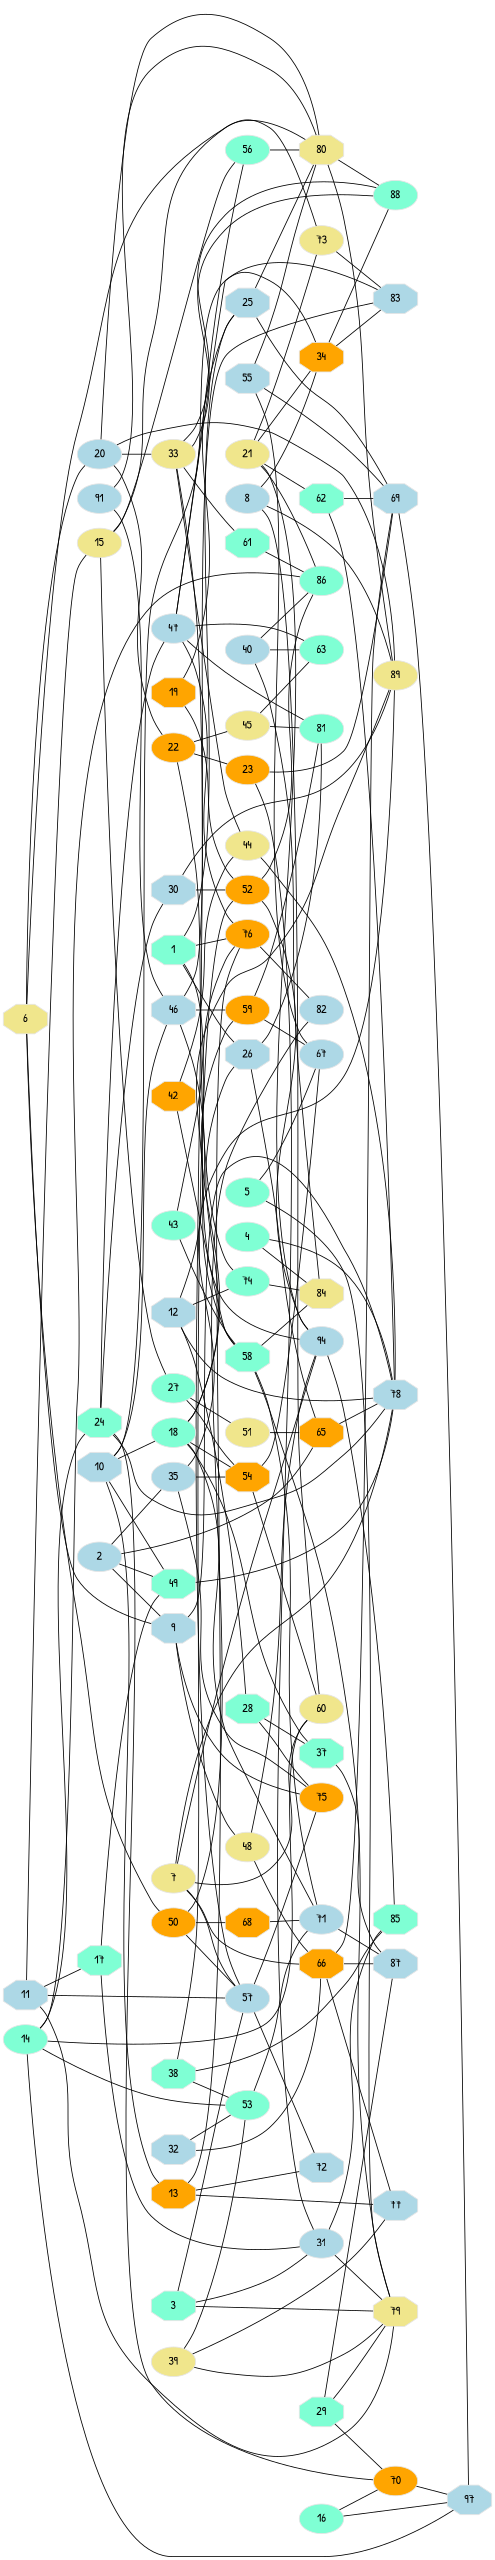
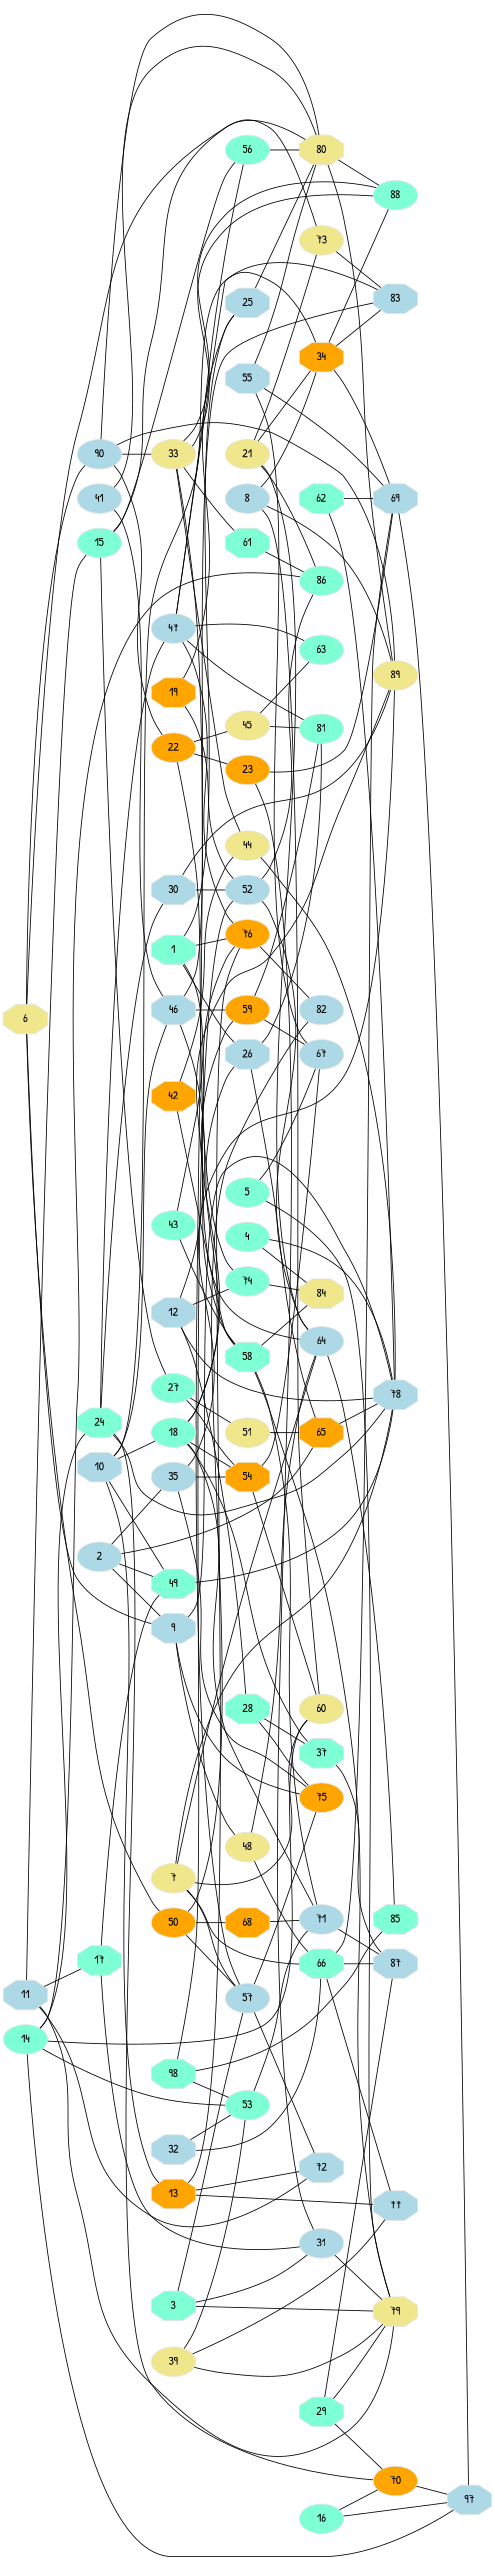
(323, 400) -> (359, 411)
(99, 454) -> (99, 454)
(285, 476) -> none
(99, 499) -> (99, 499)
(99, 543) -> (99, 543)
(247, 650) -> none
(247, 890) -> (247, 890)
(321, 1341) -> (321, 1341)
(321, 1964) -> (321, 1964)
(136, 1997) -> (116, 2185)
(173, 2074) -> (173, 2074)
(352, 2086) -> none
